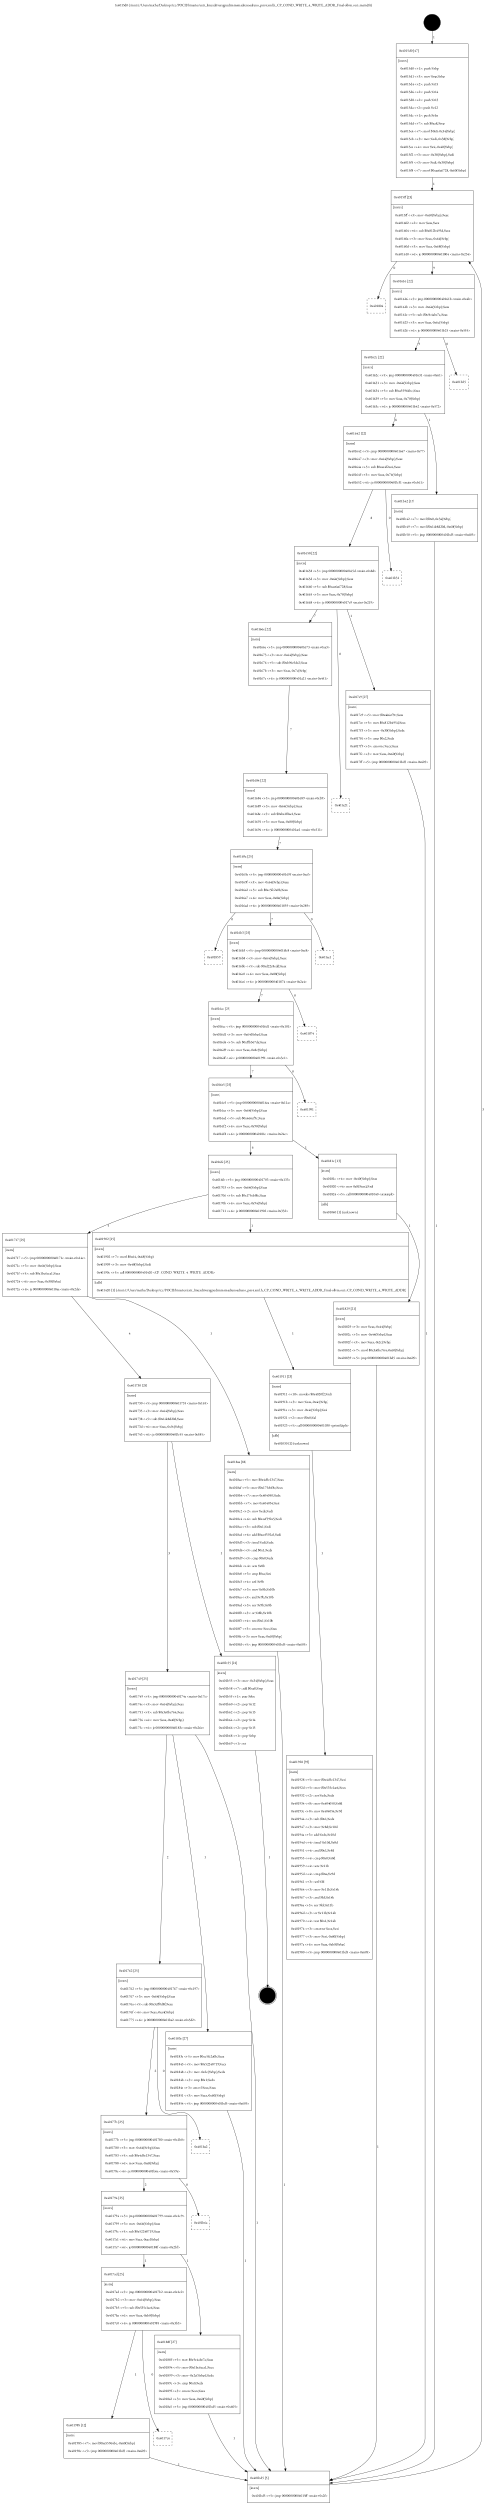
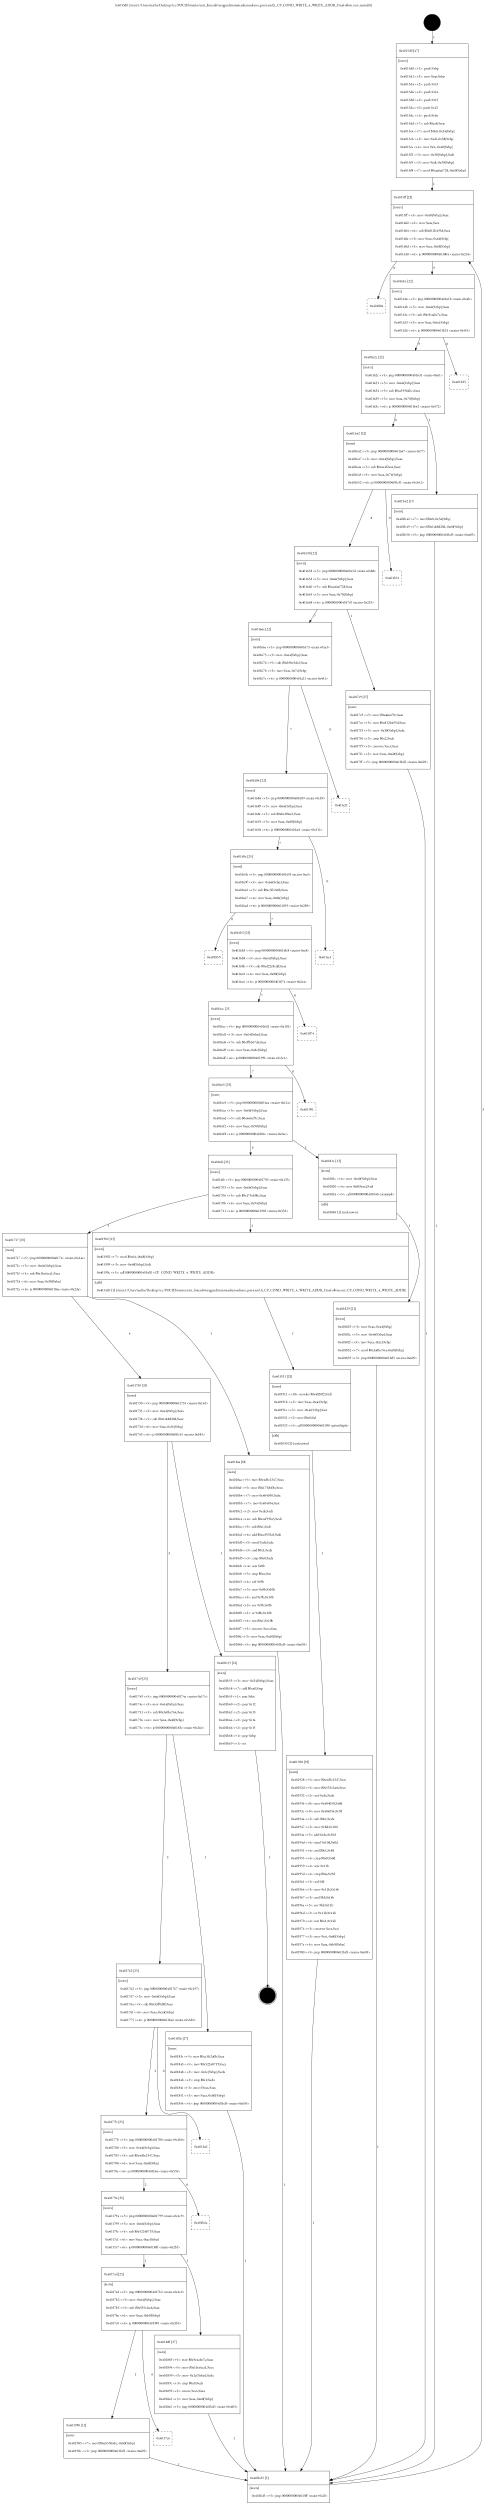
(339, 703) -> (319, 741)
(316, 929) -> (324, 891)
(256, 2099) -> (312, 2215)
